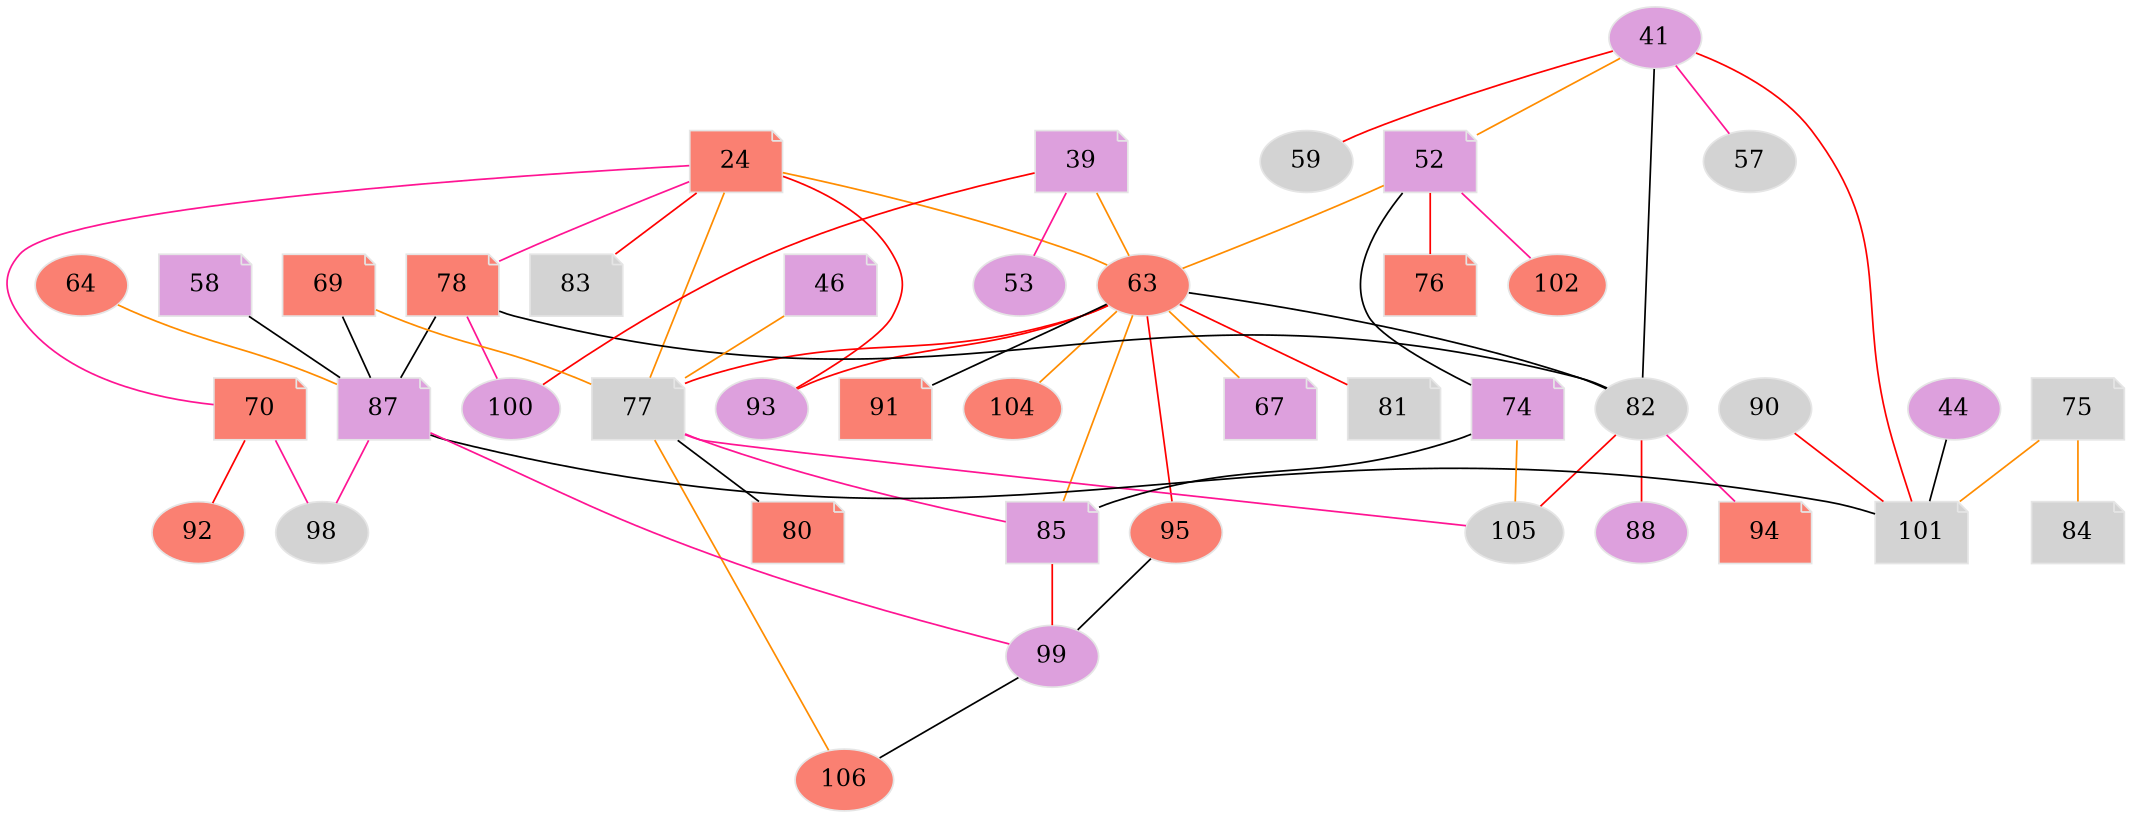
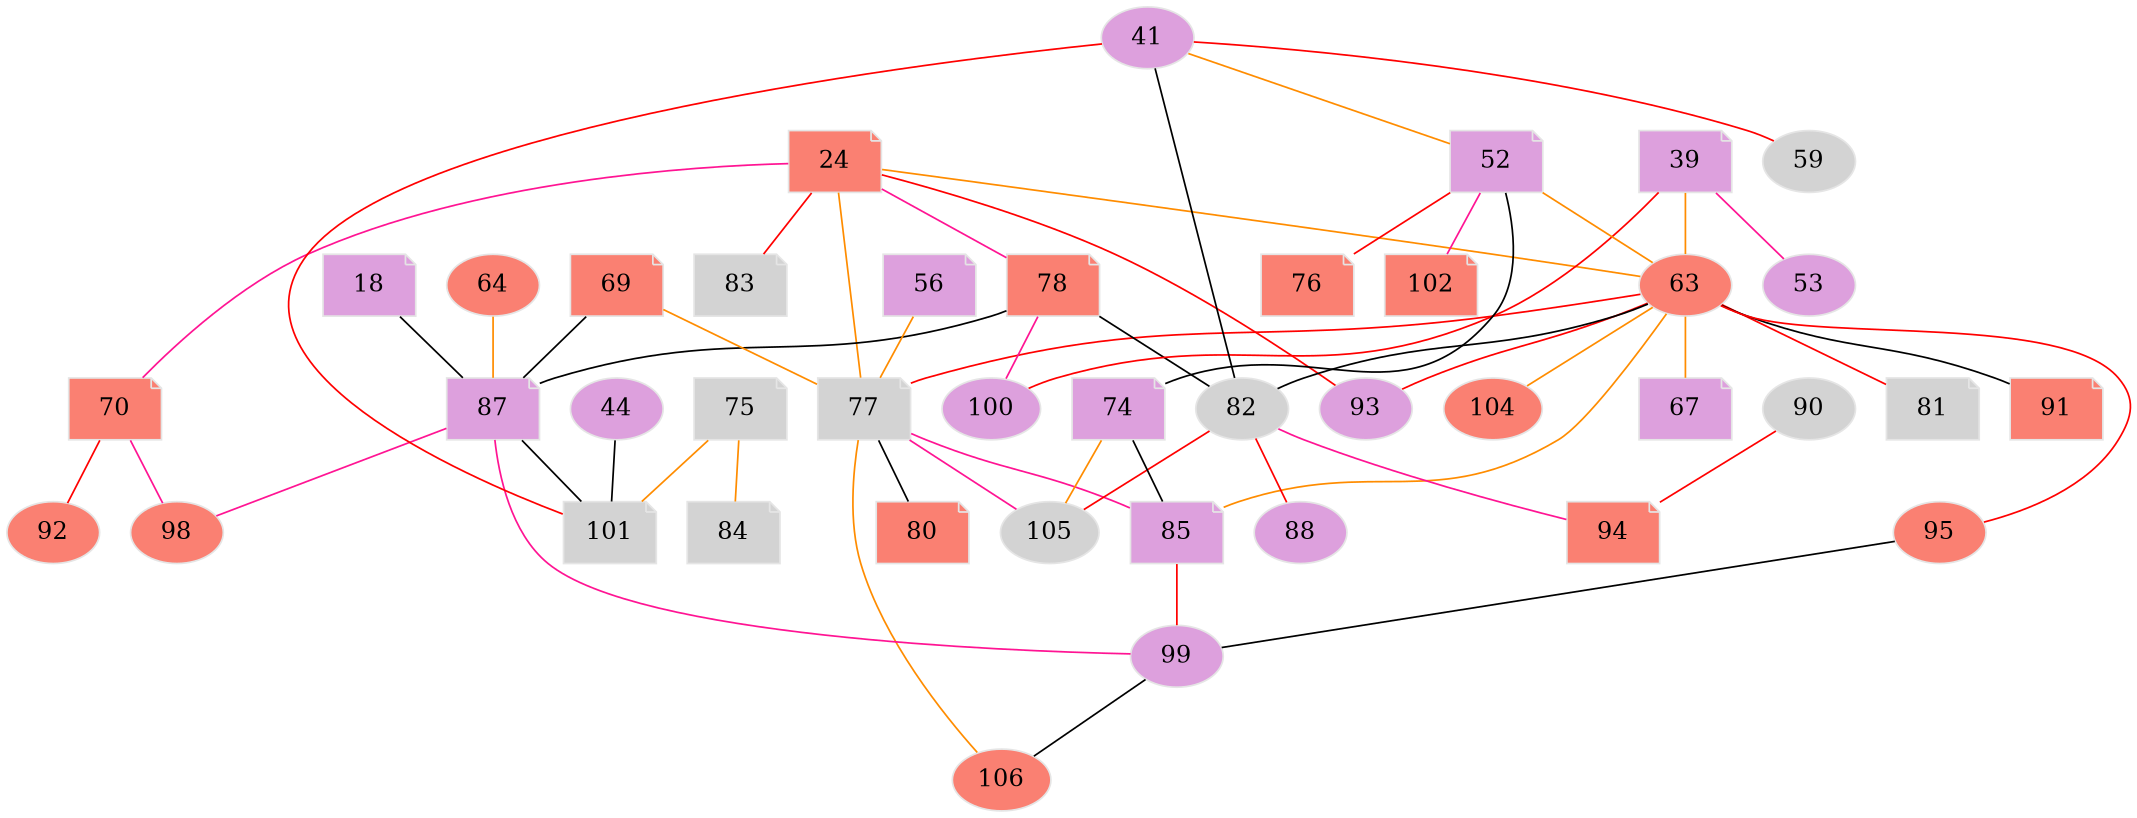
(1750, 161) -> none
(205, 285) -> (369, 285)
(831, 285) -> (929, 285)
(1557, 285) -> (1431, 285)
(1839, 467) -> (1718, 467)
(322, 533) -> (177, 533)
